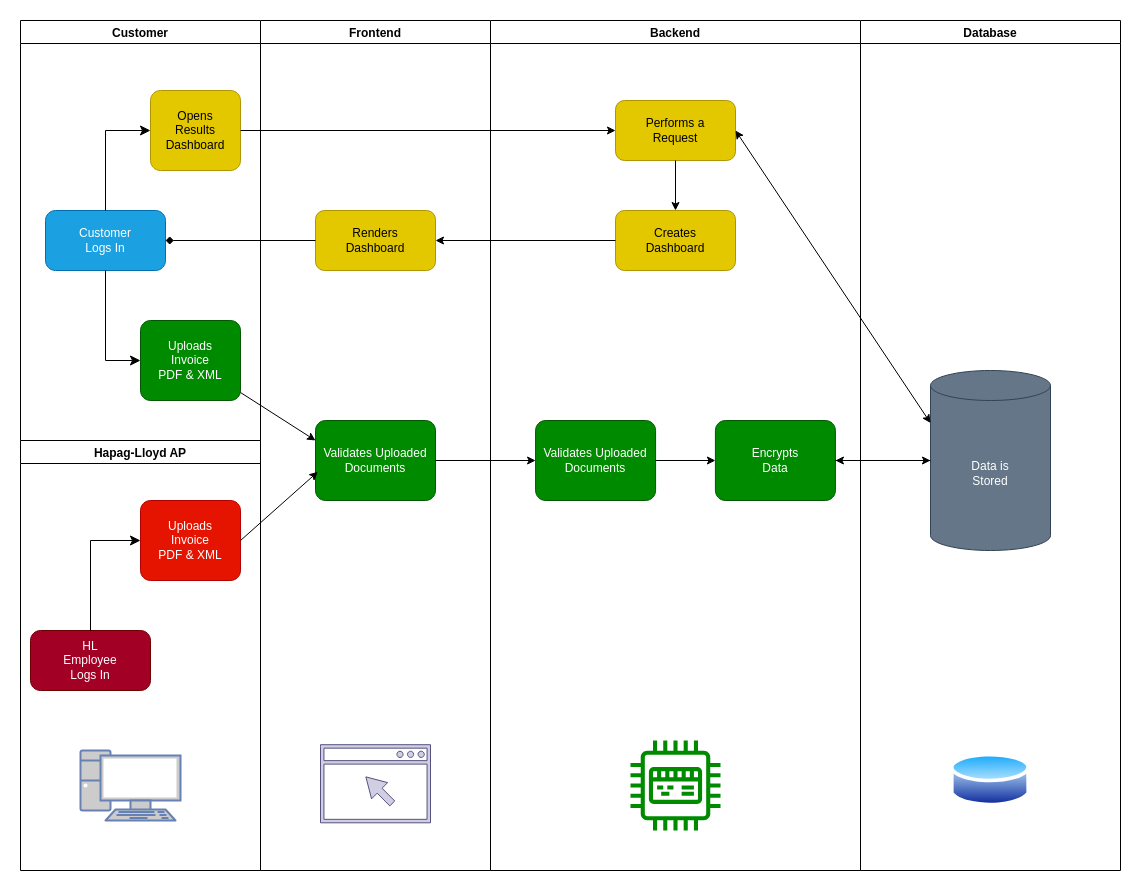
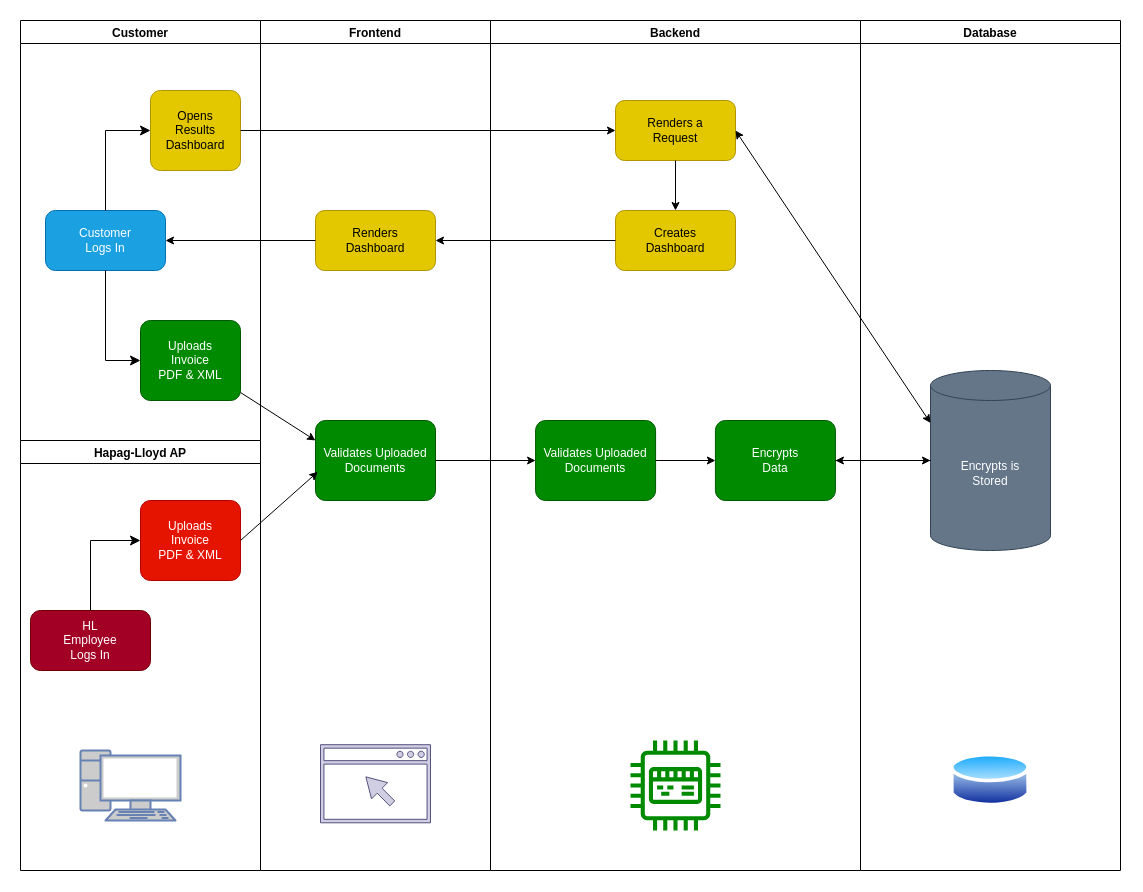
(676, 131) -> (676, 131)
(174, 241) -> (173, 241)
(991, 474) -> (991, 474)
(91, 661) -> (91, 641)
